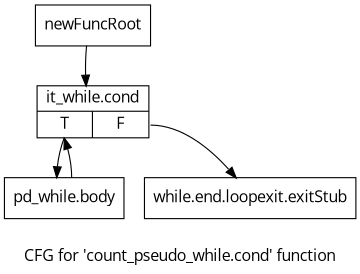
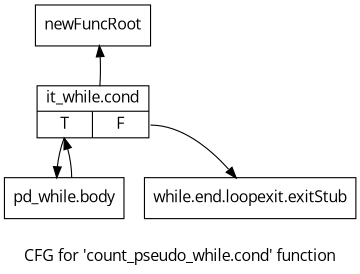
(86, 60) -> (100, 72)
